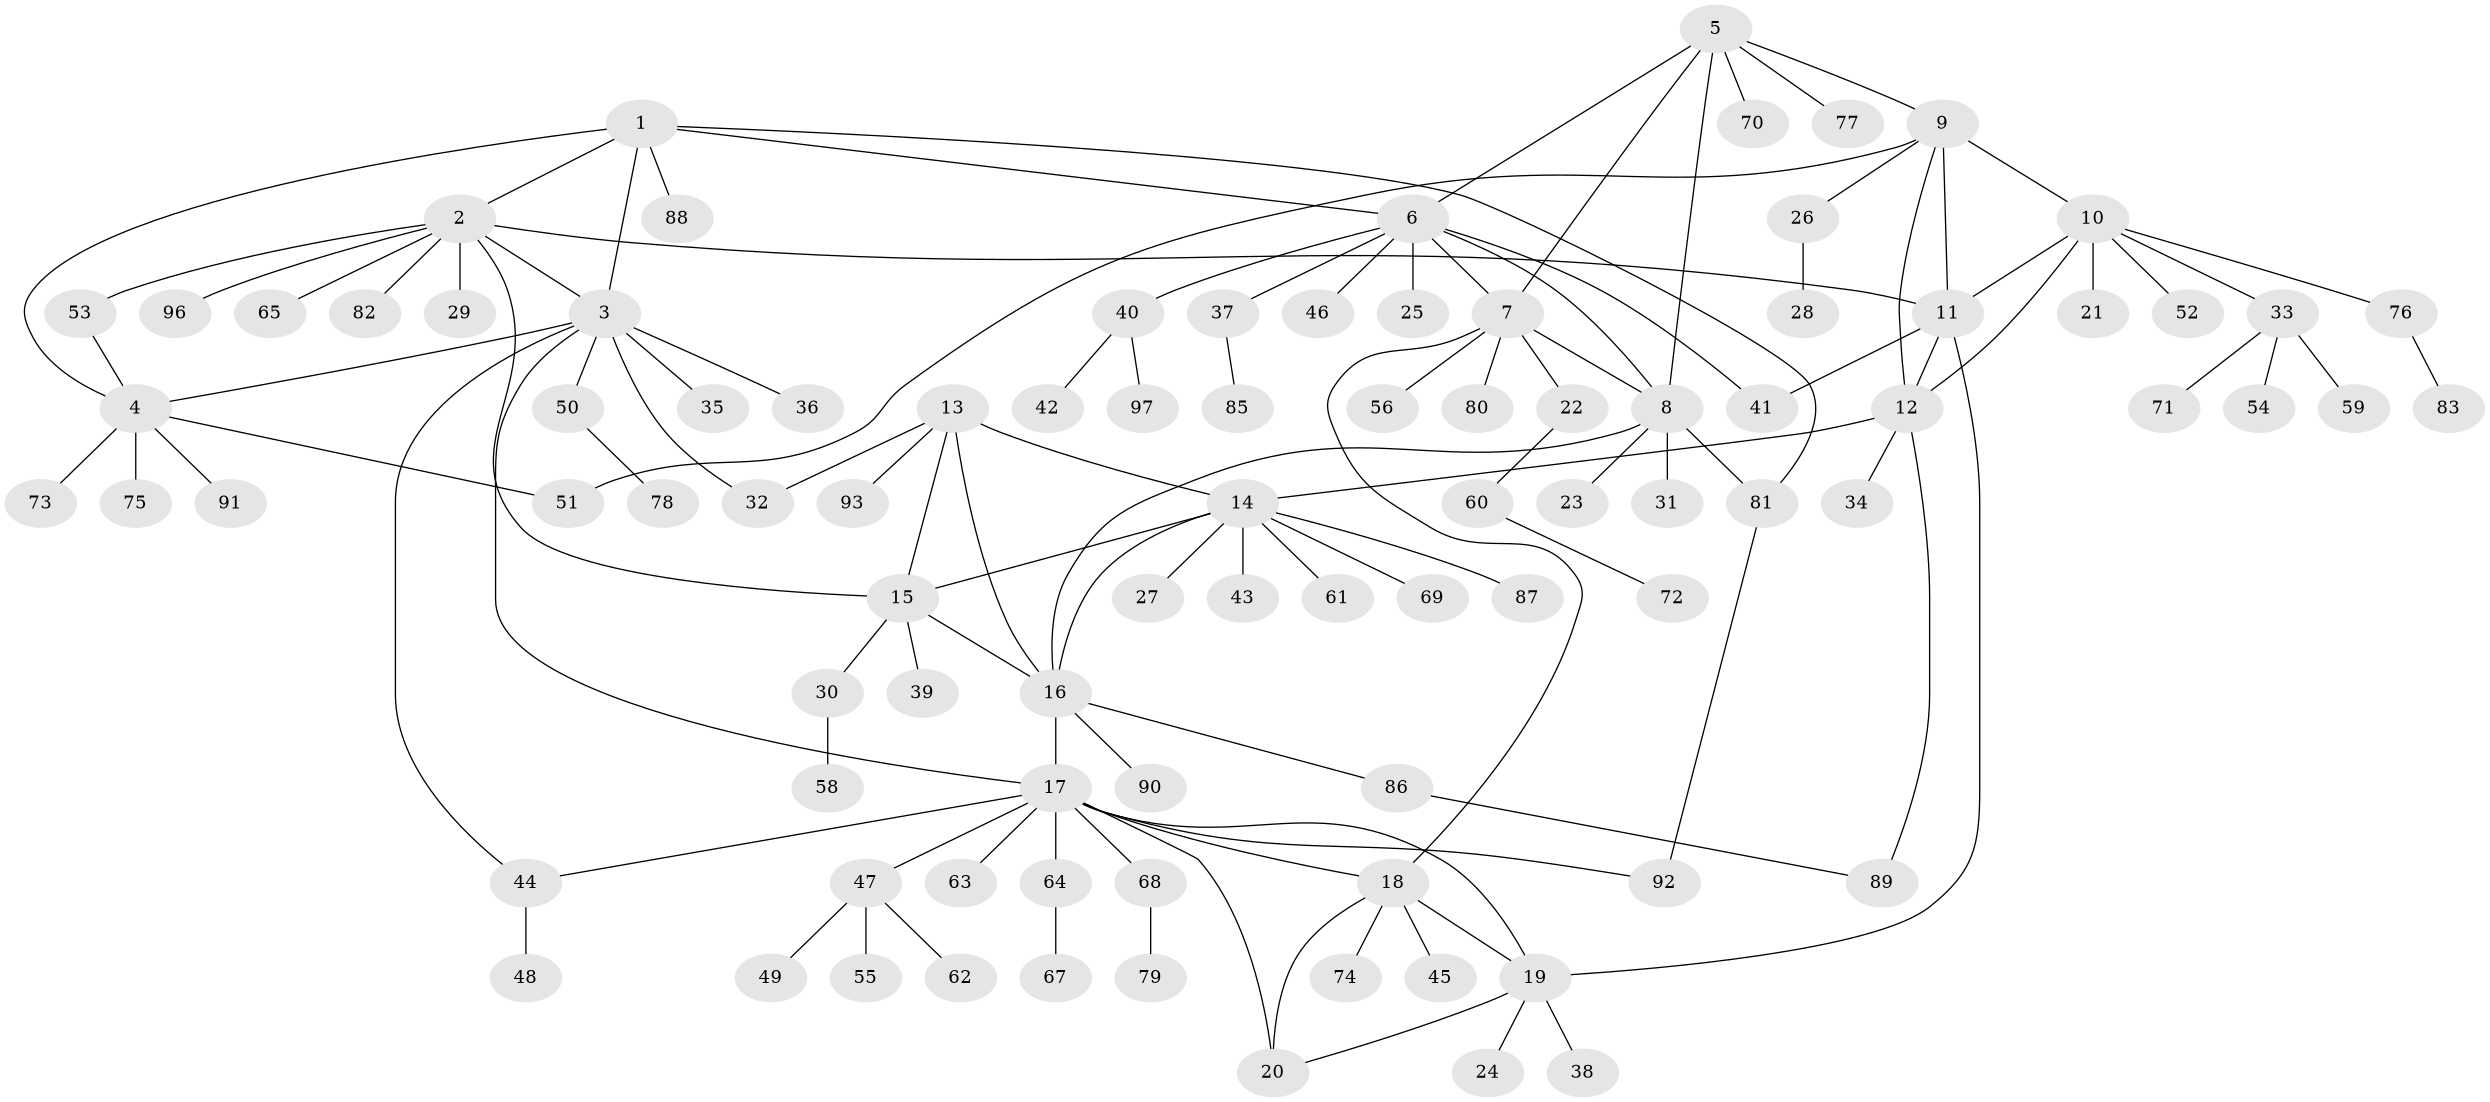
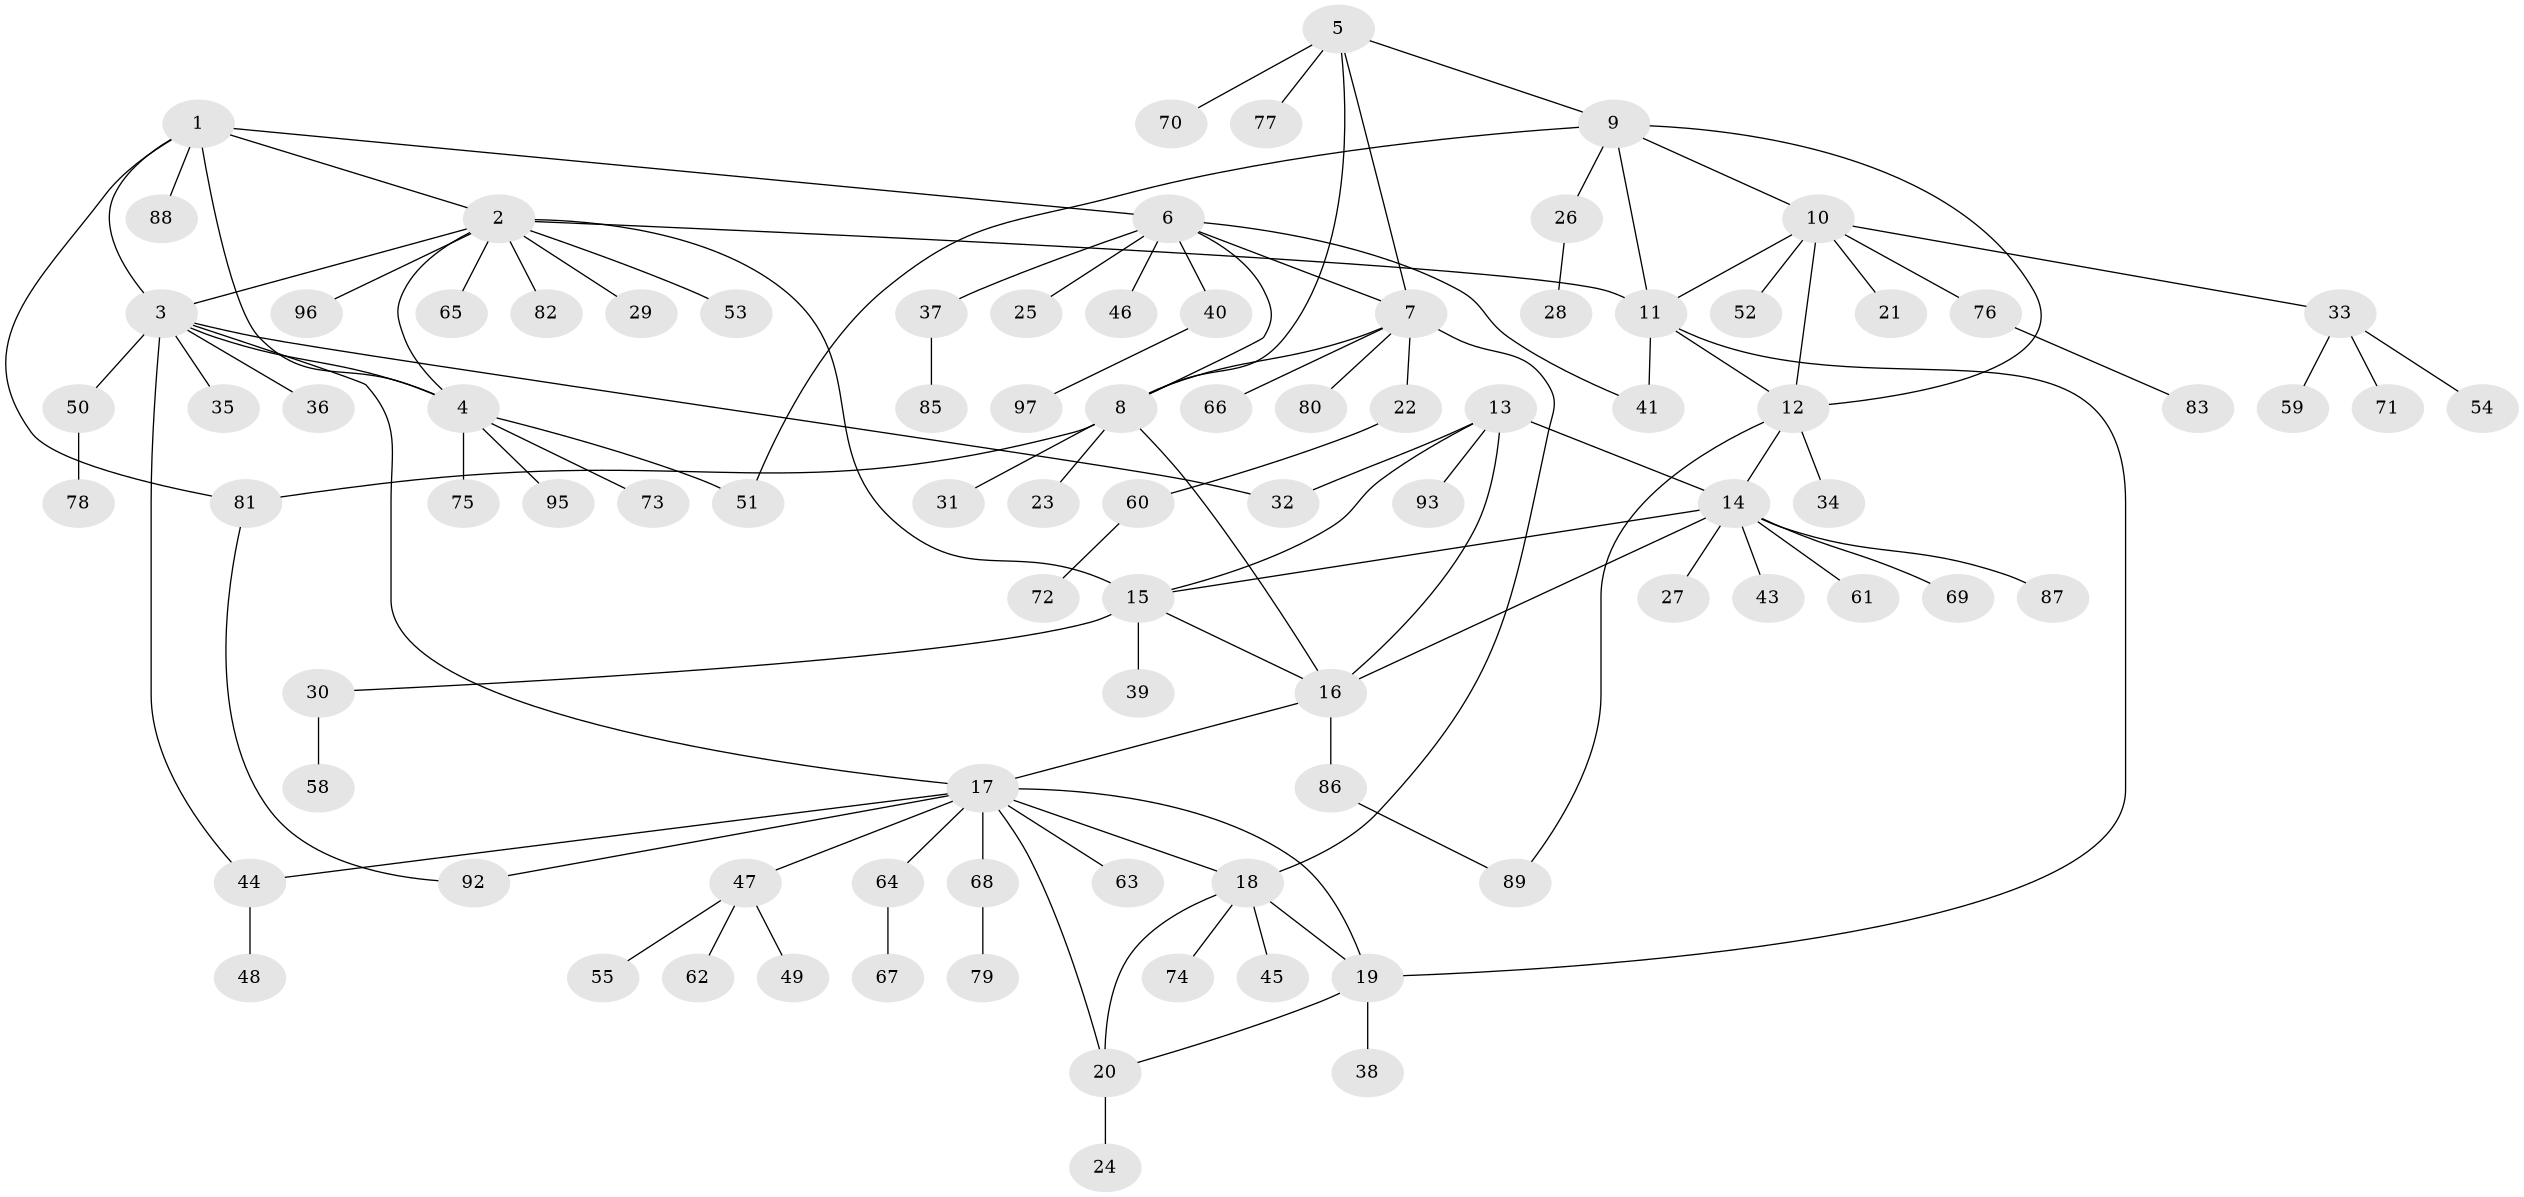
(1565, 124) -> none
(108, 361) -> (399, 302)
(1048, 409) -> none
(1383, 409) -> (1216, 409)
(231, 503) -> (558, 503)
(1151, 788) -> none
(1512, 1025) -> (1105, 1120)
